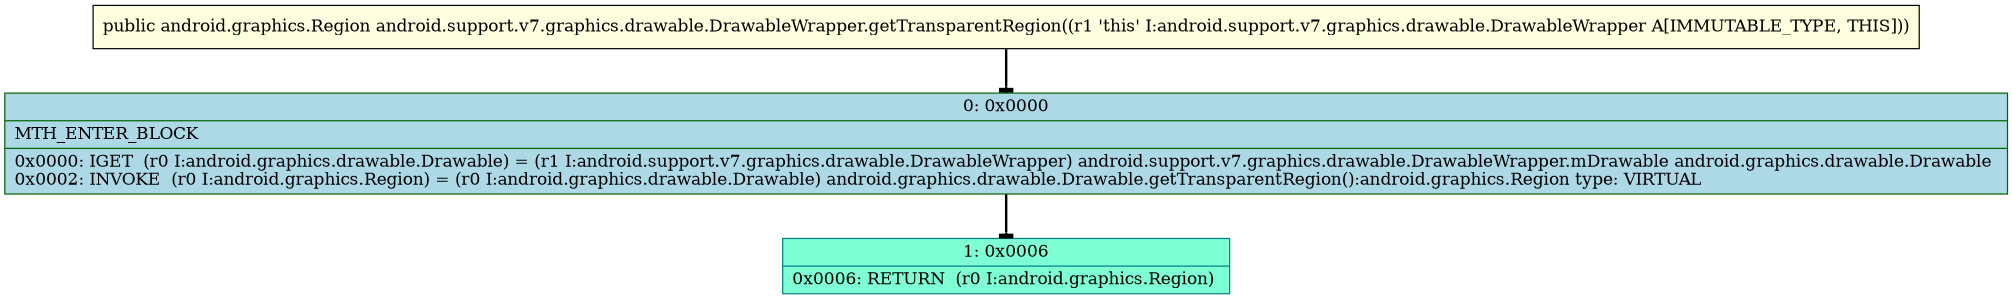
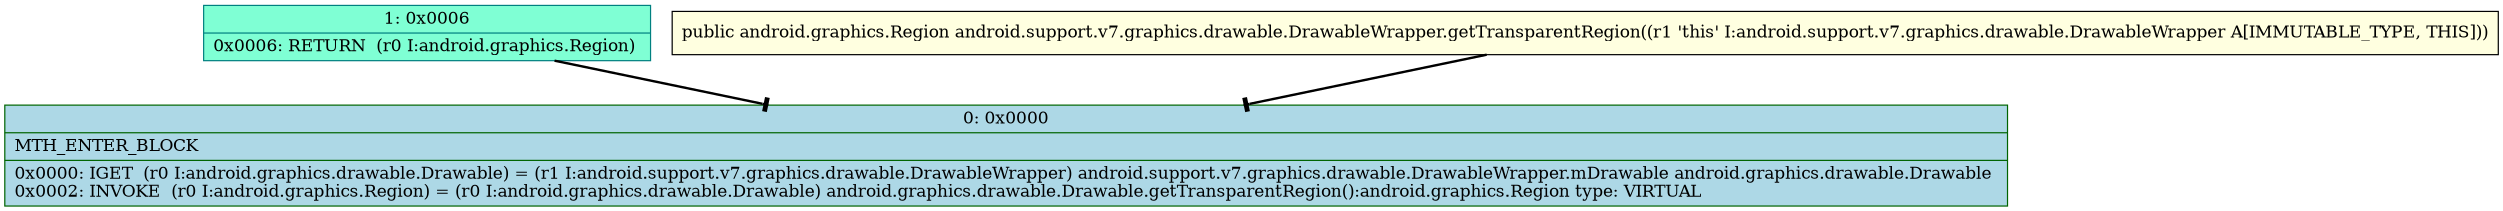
(1006, 213) -> (658, 82)
